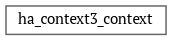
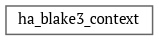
(86, 20) -> (79, 20)
